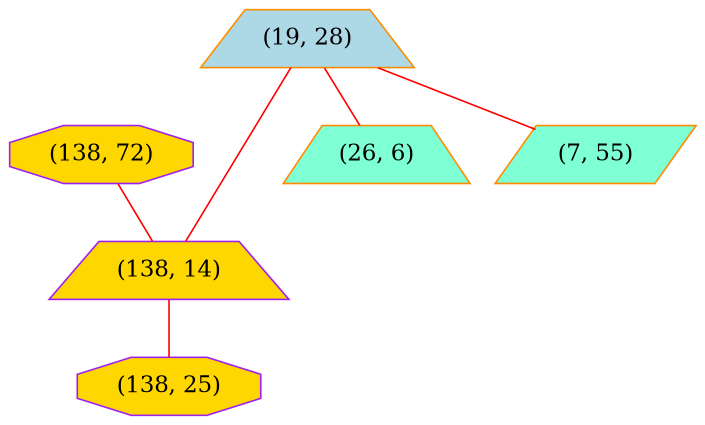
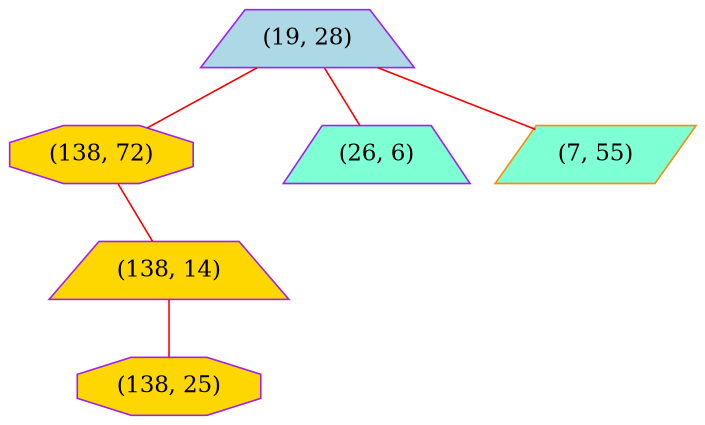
(307, 39) -> (307, 39)
(238, 154) -> (202, 98)
(377, 155) -> (377, 155)
